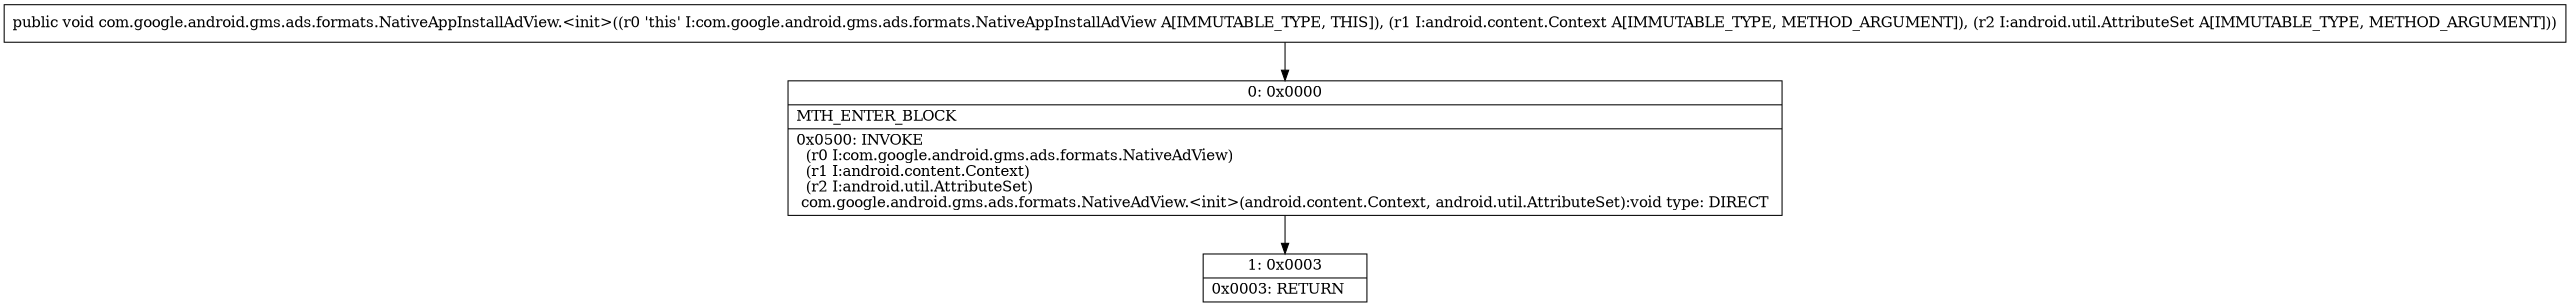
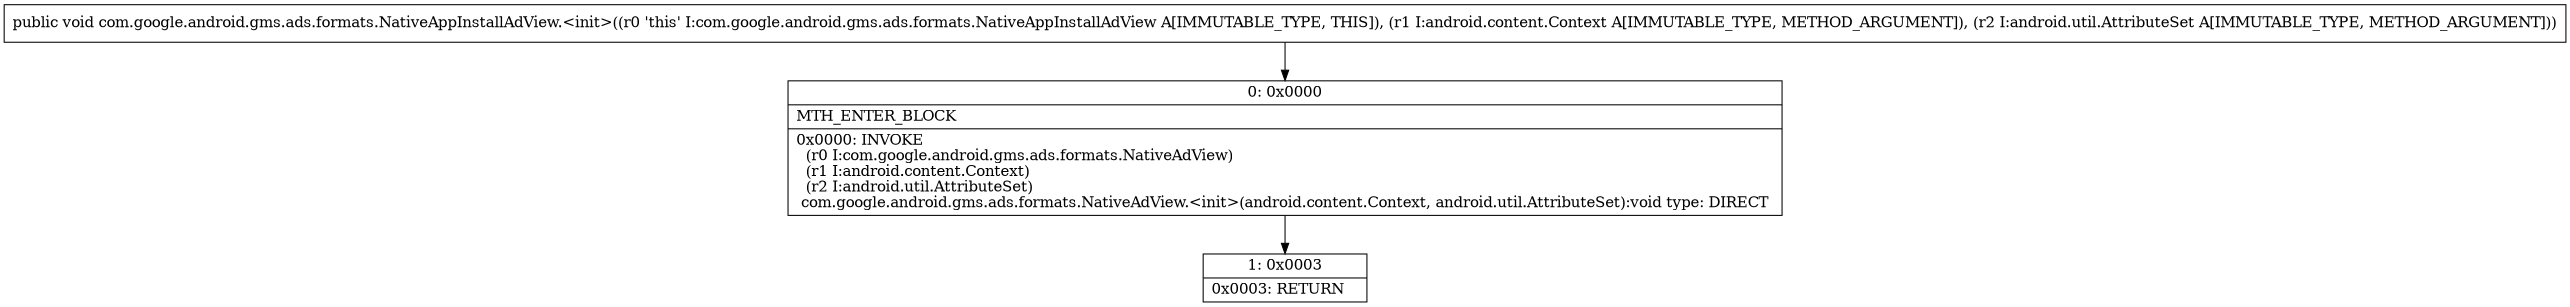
(865, 140) -> (865, 140)
